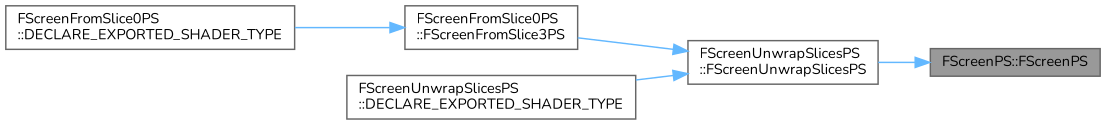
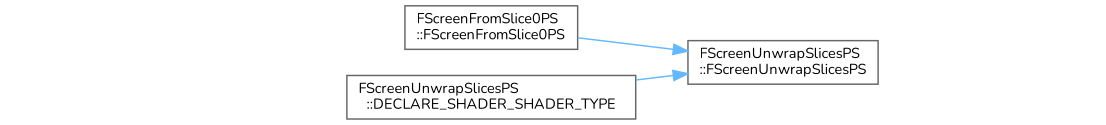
(150, 28) -> none
(491, 28) -> (491, 28)
(1015, 62) -> none
(491, 97) -> (491, 97)
